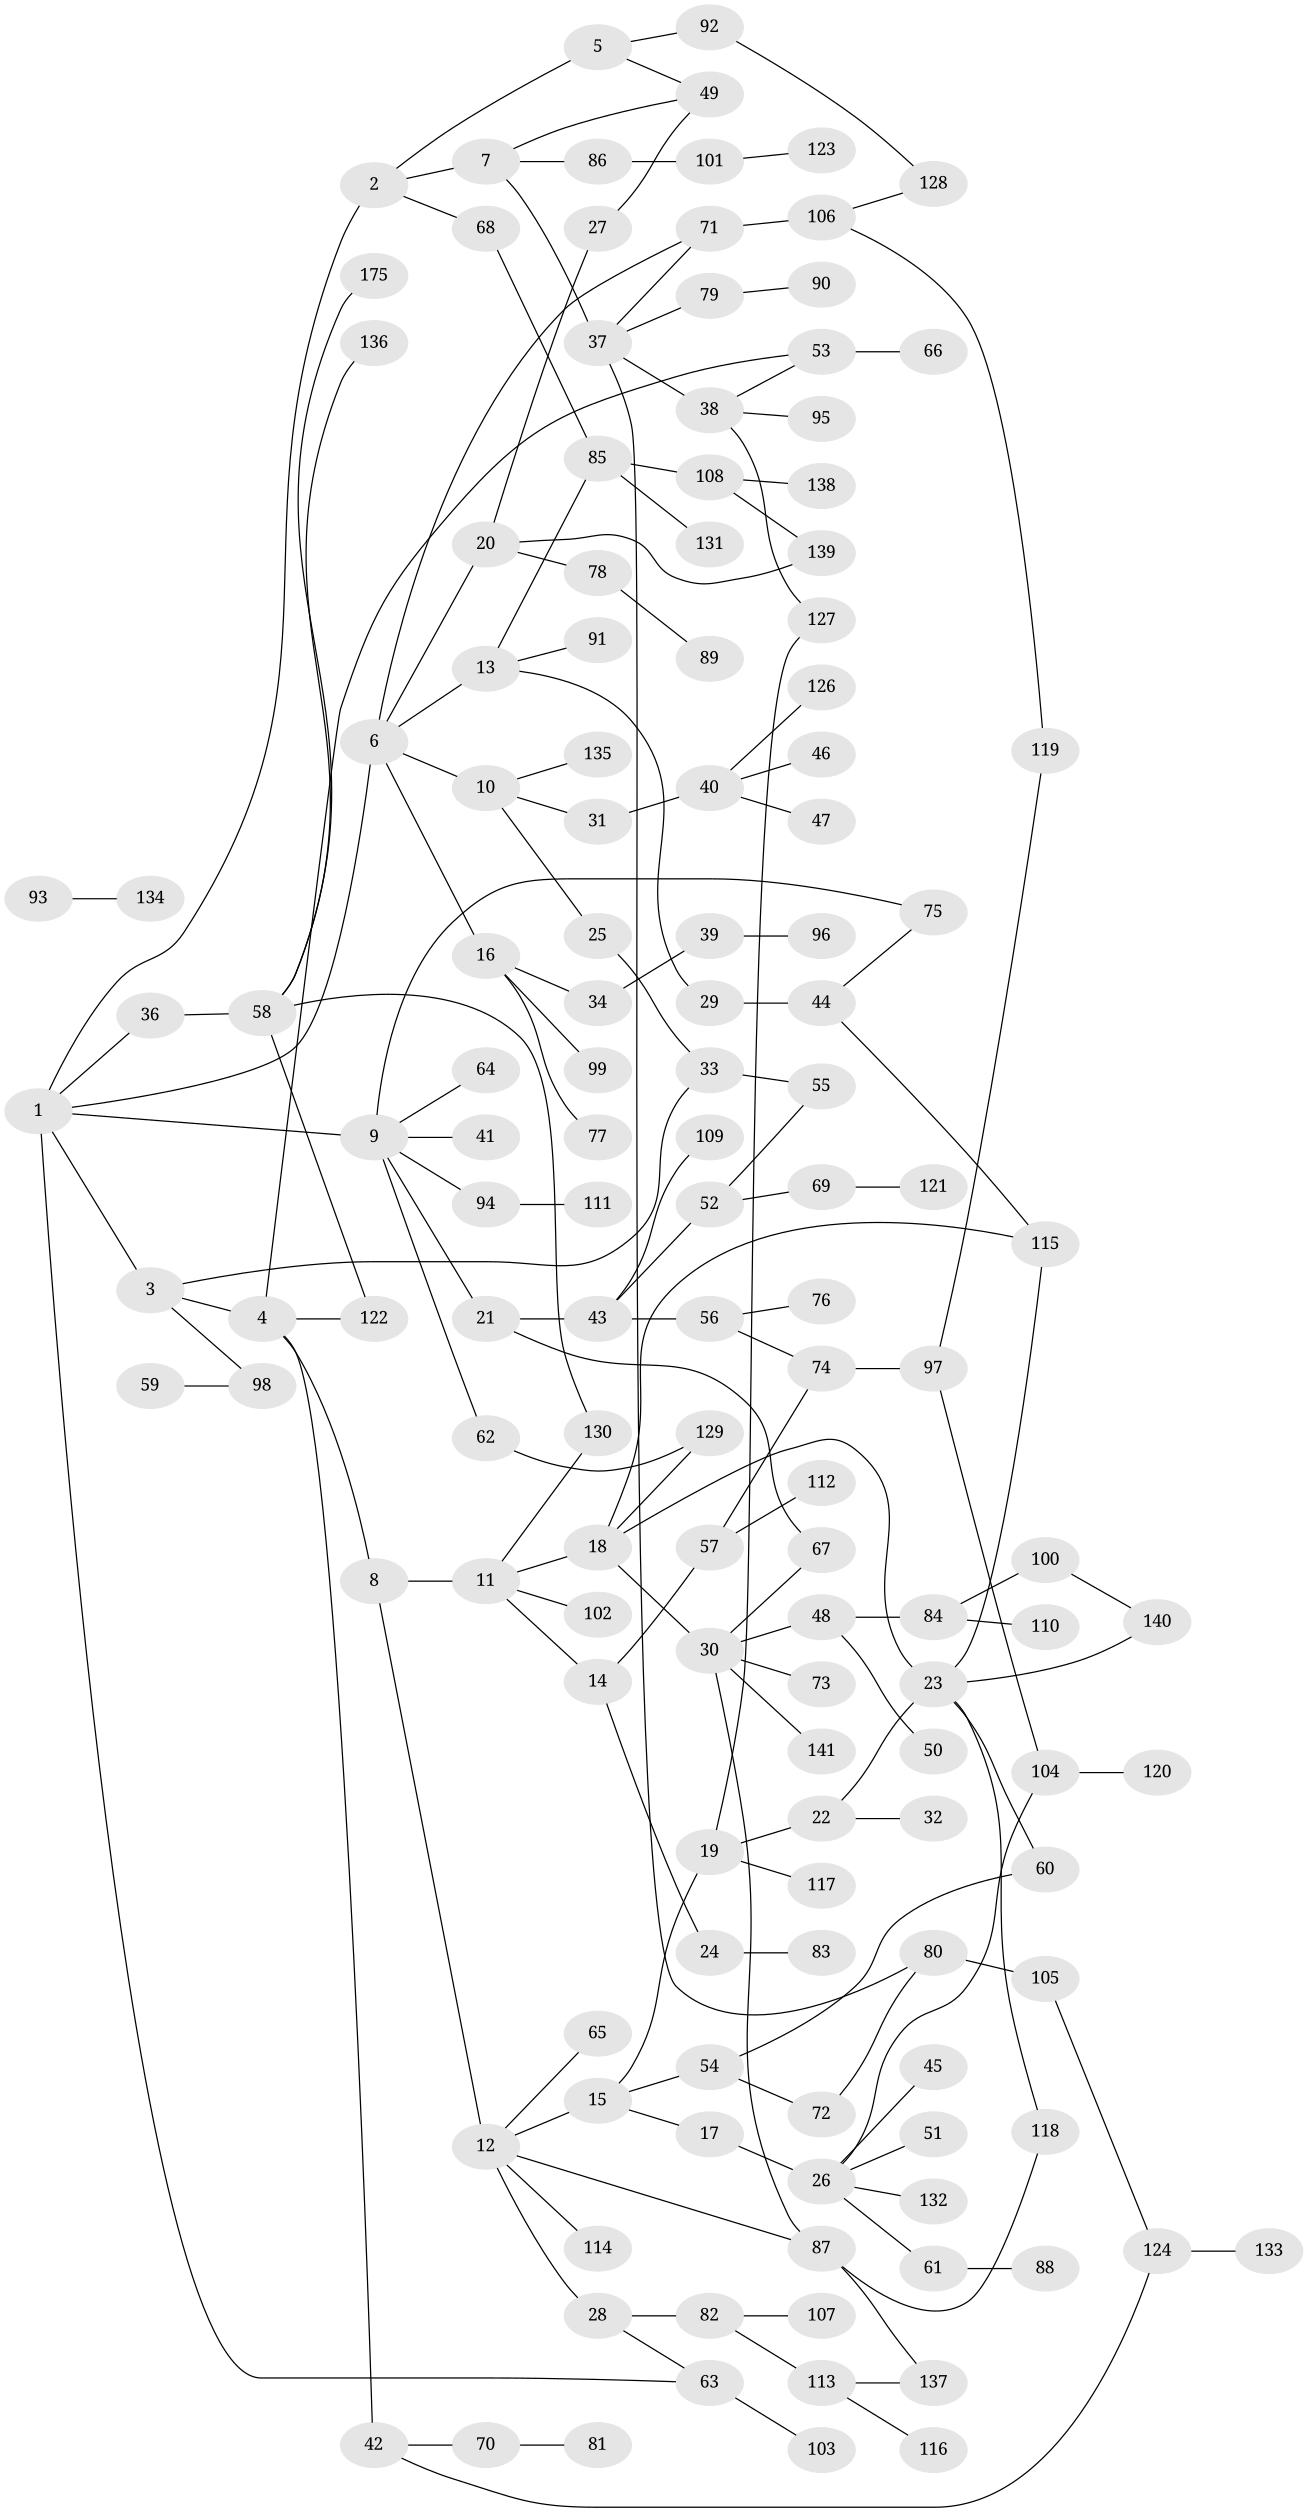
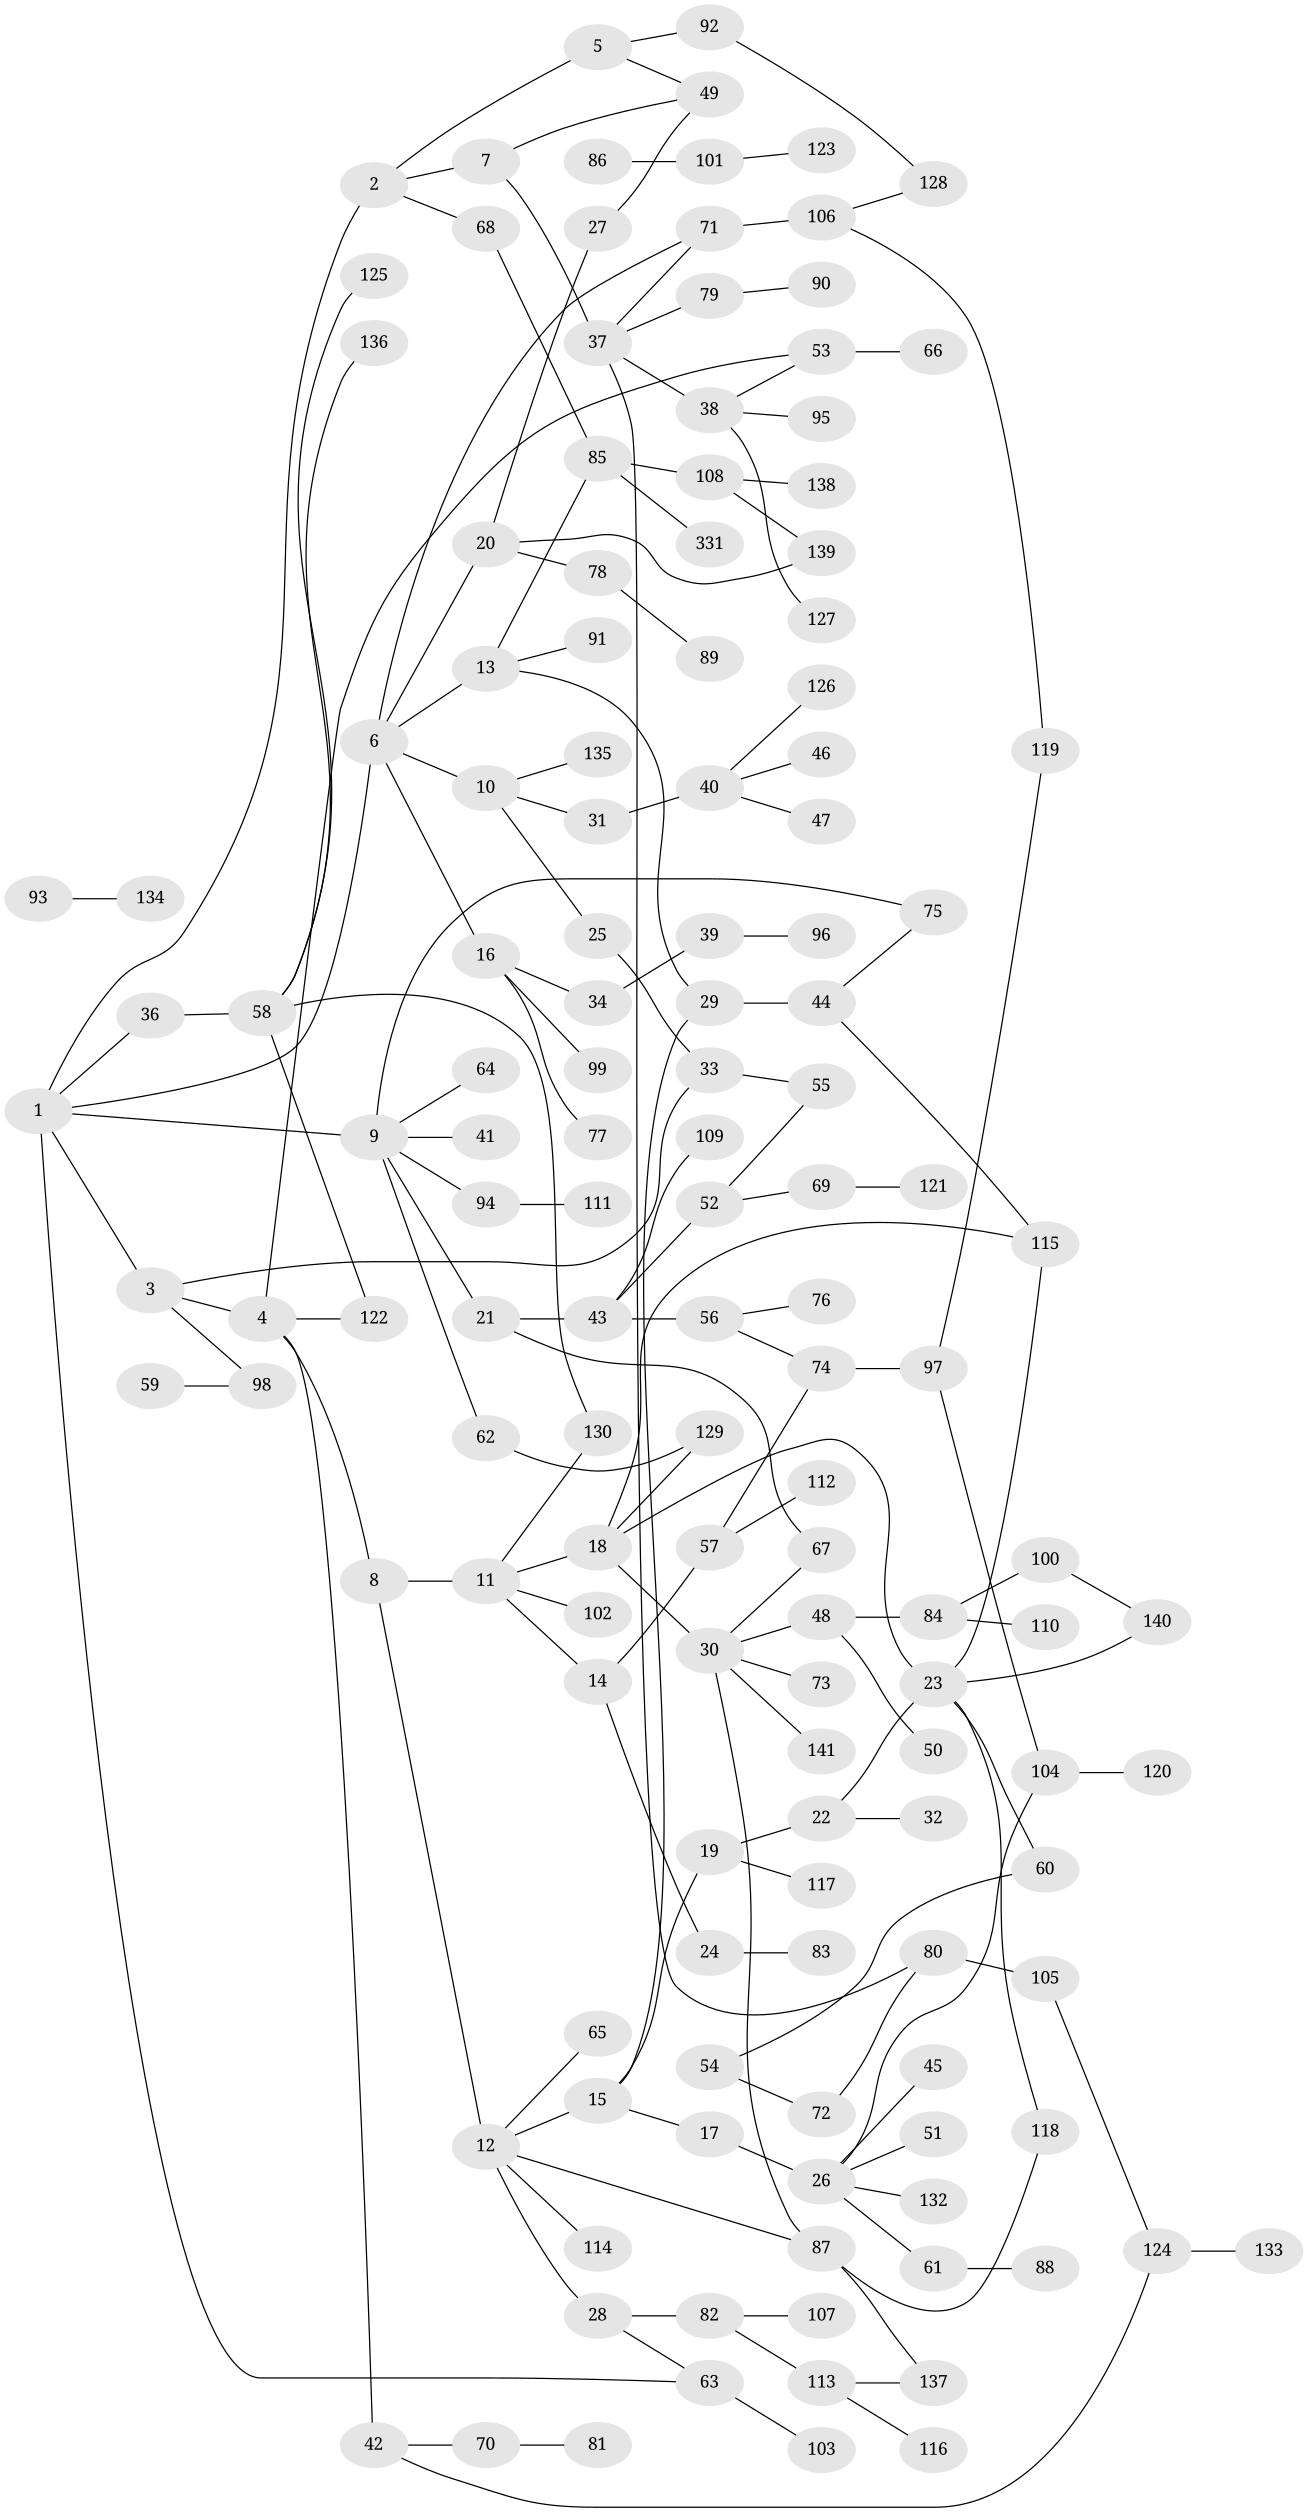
(542, 162) -> none
(374, 276) -> (374, 276)
(710, 544) -> (710, 544)
(753, 1232) -> none
(654, 2084) -> (654, 1552)
